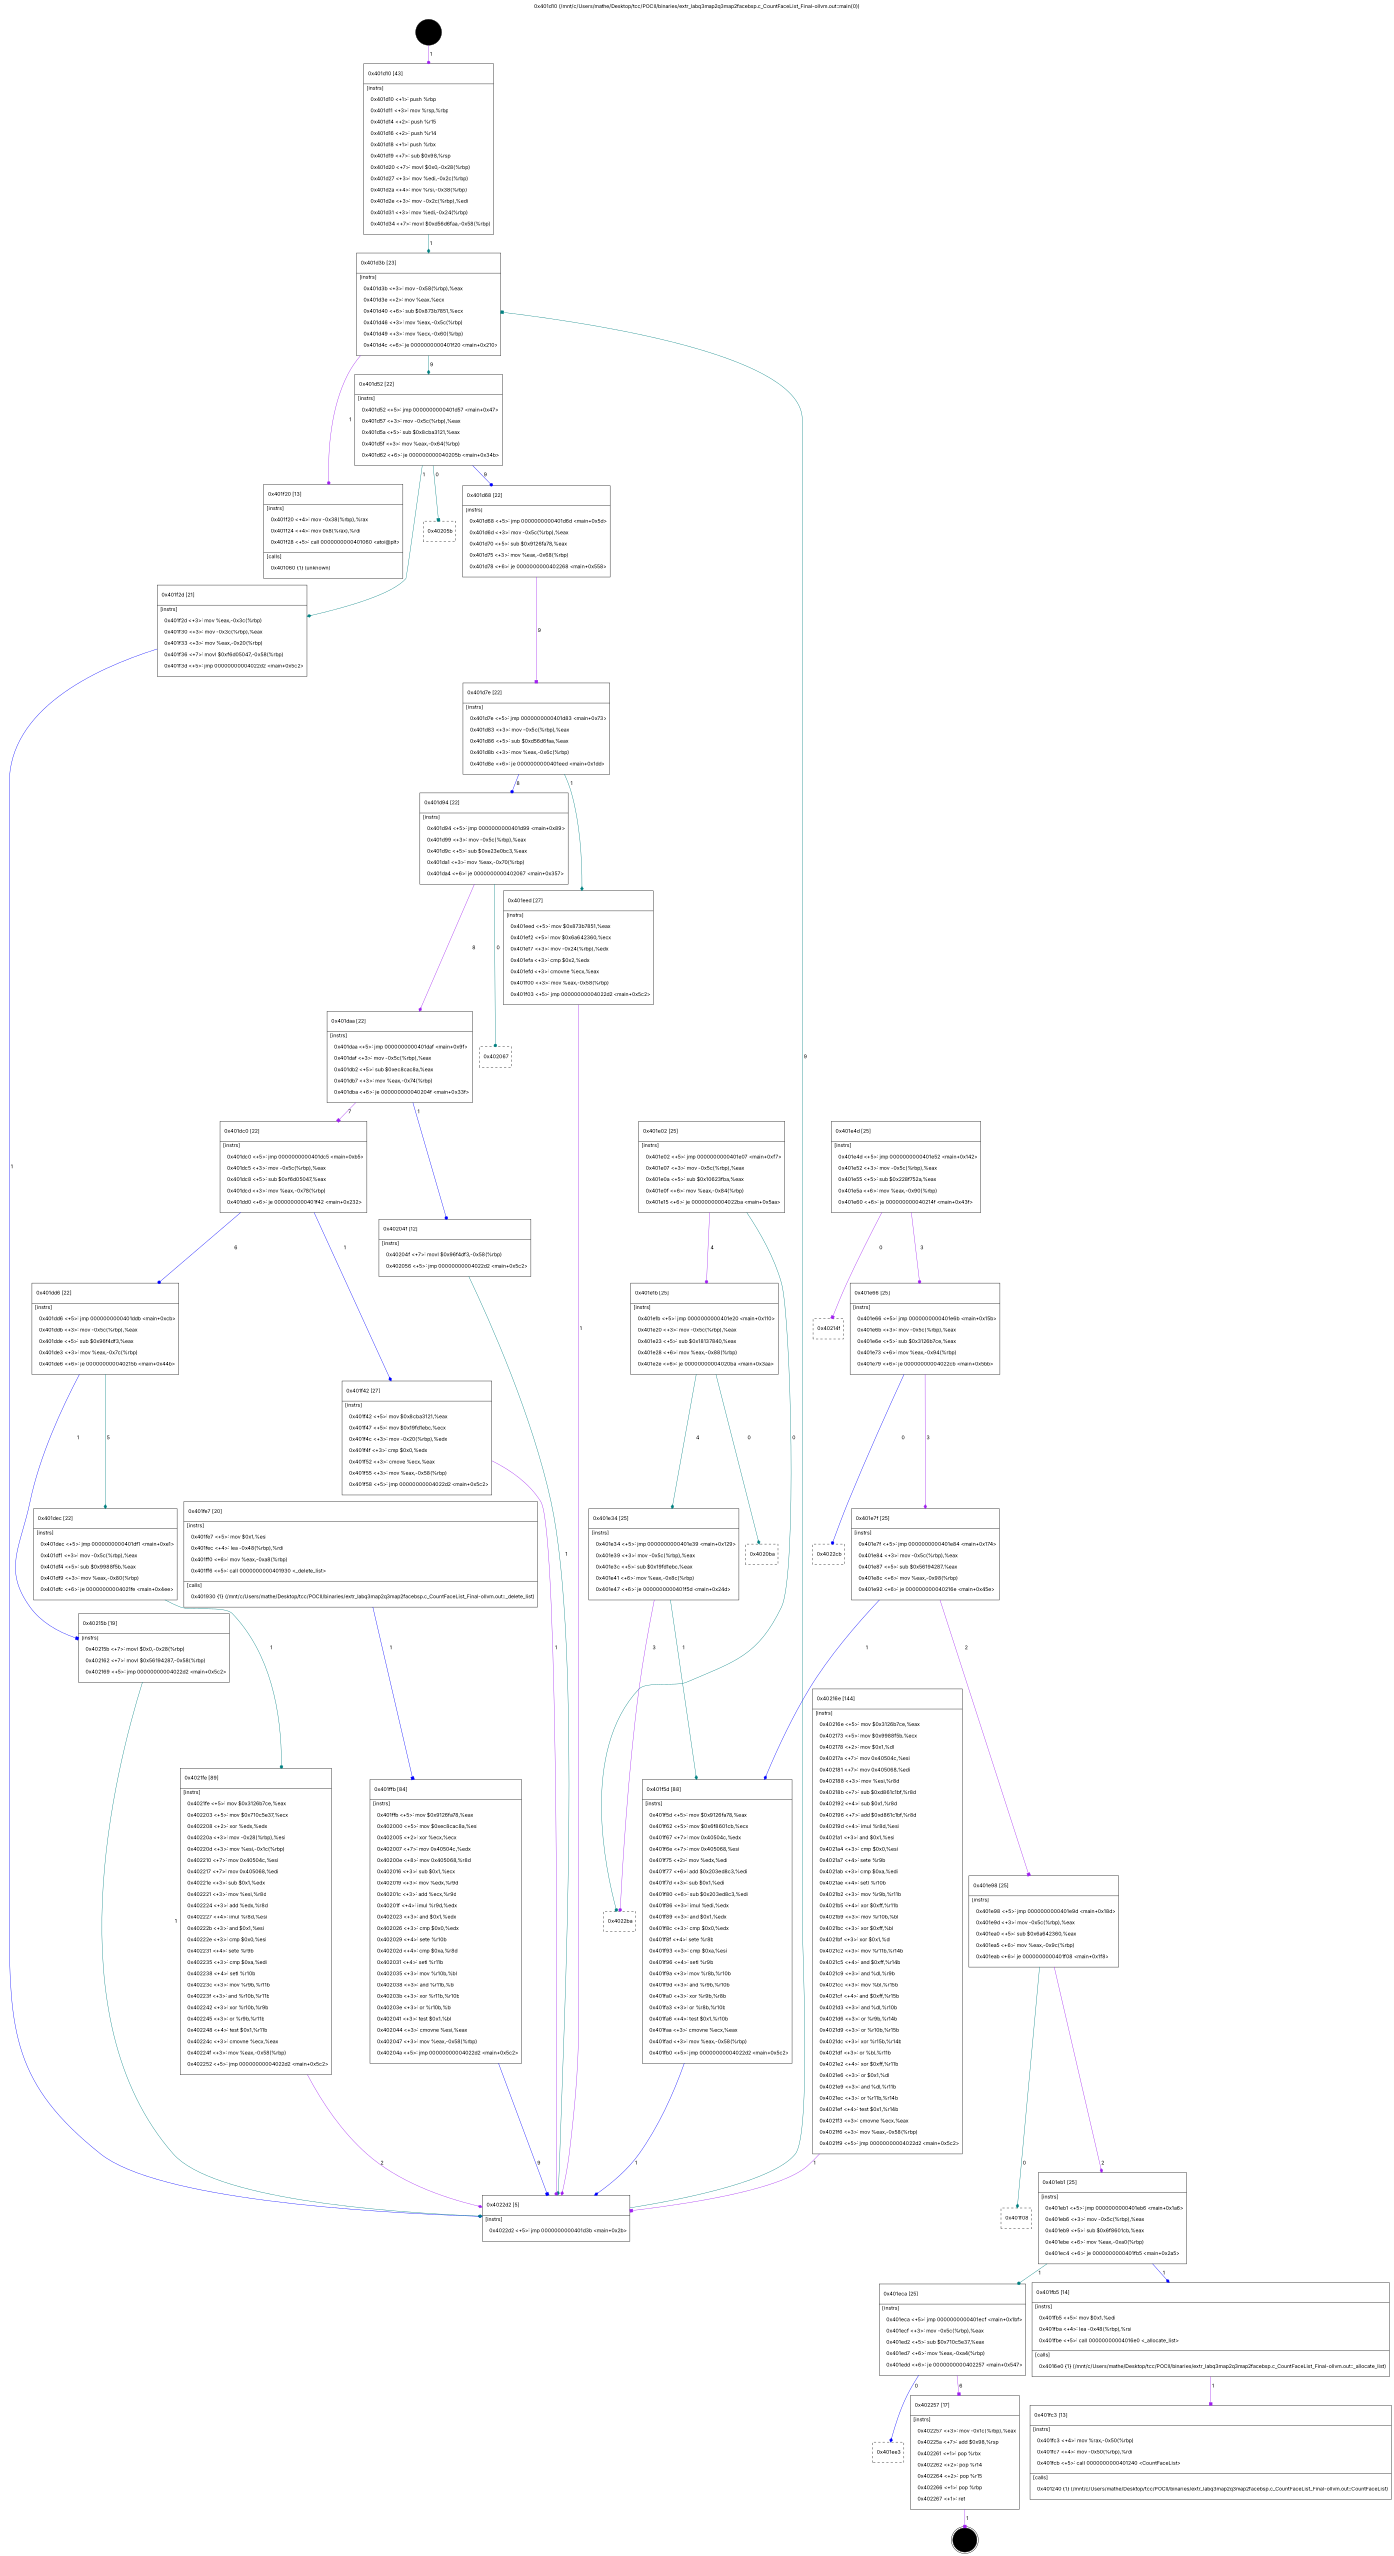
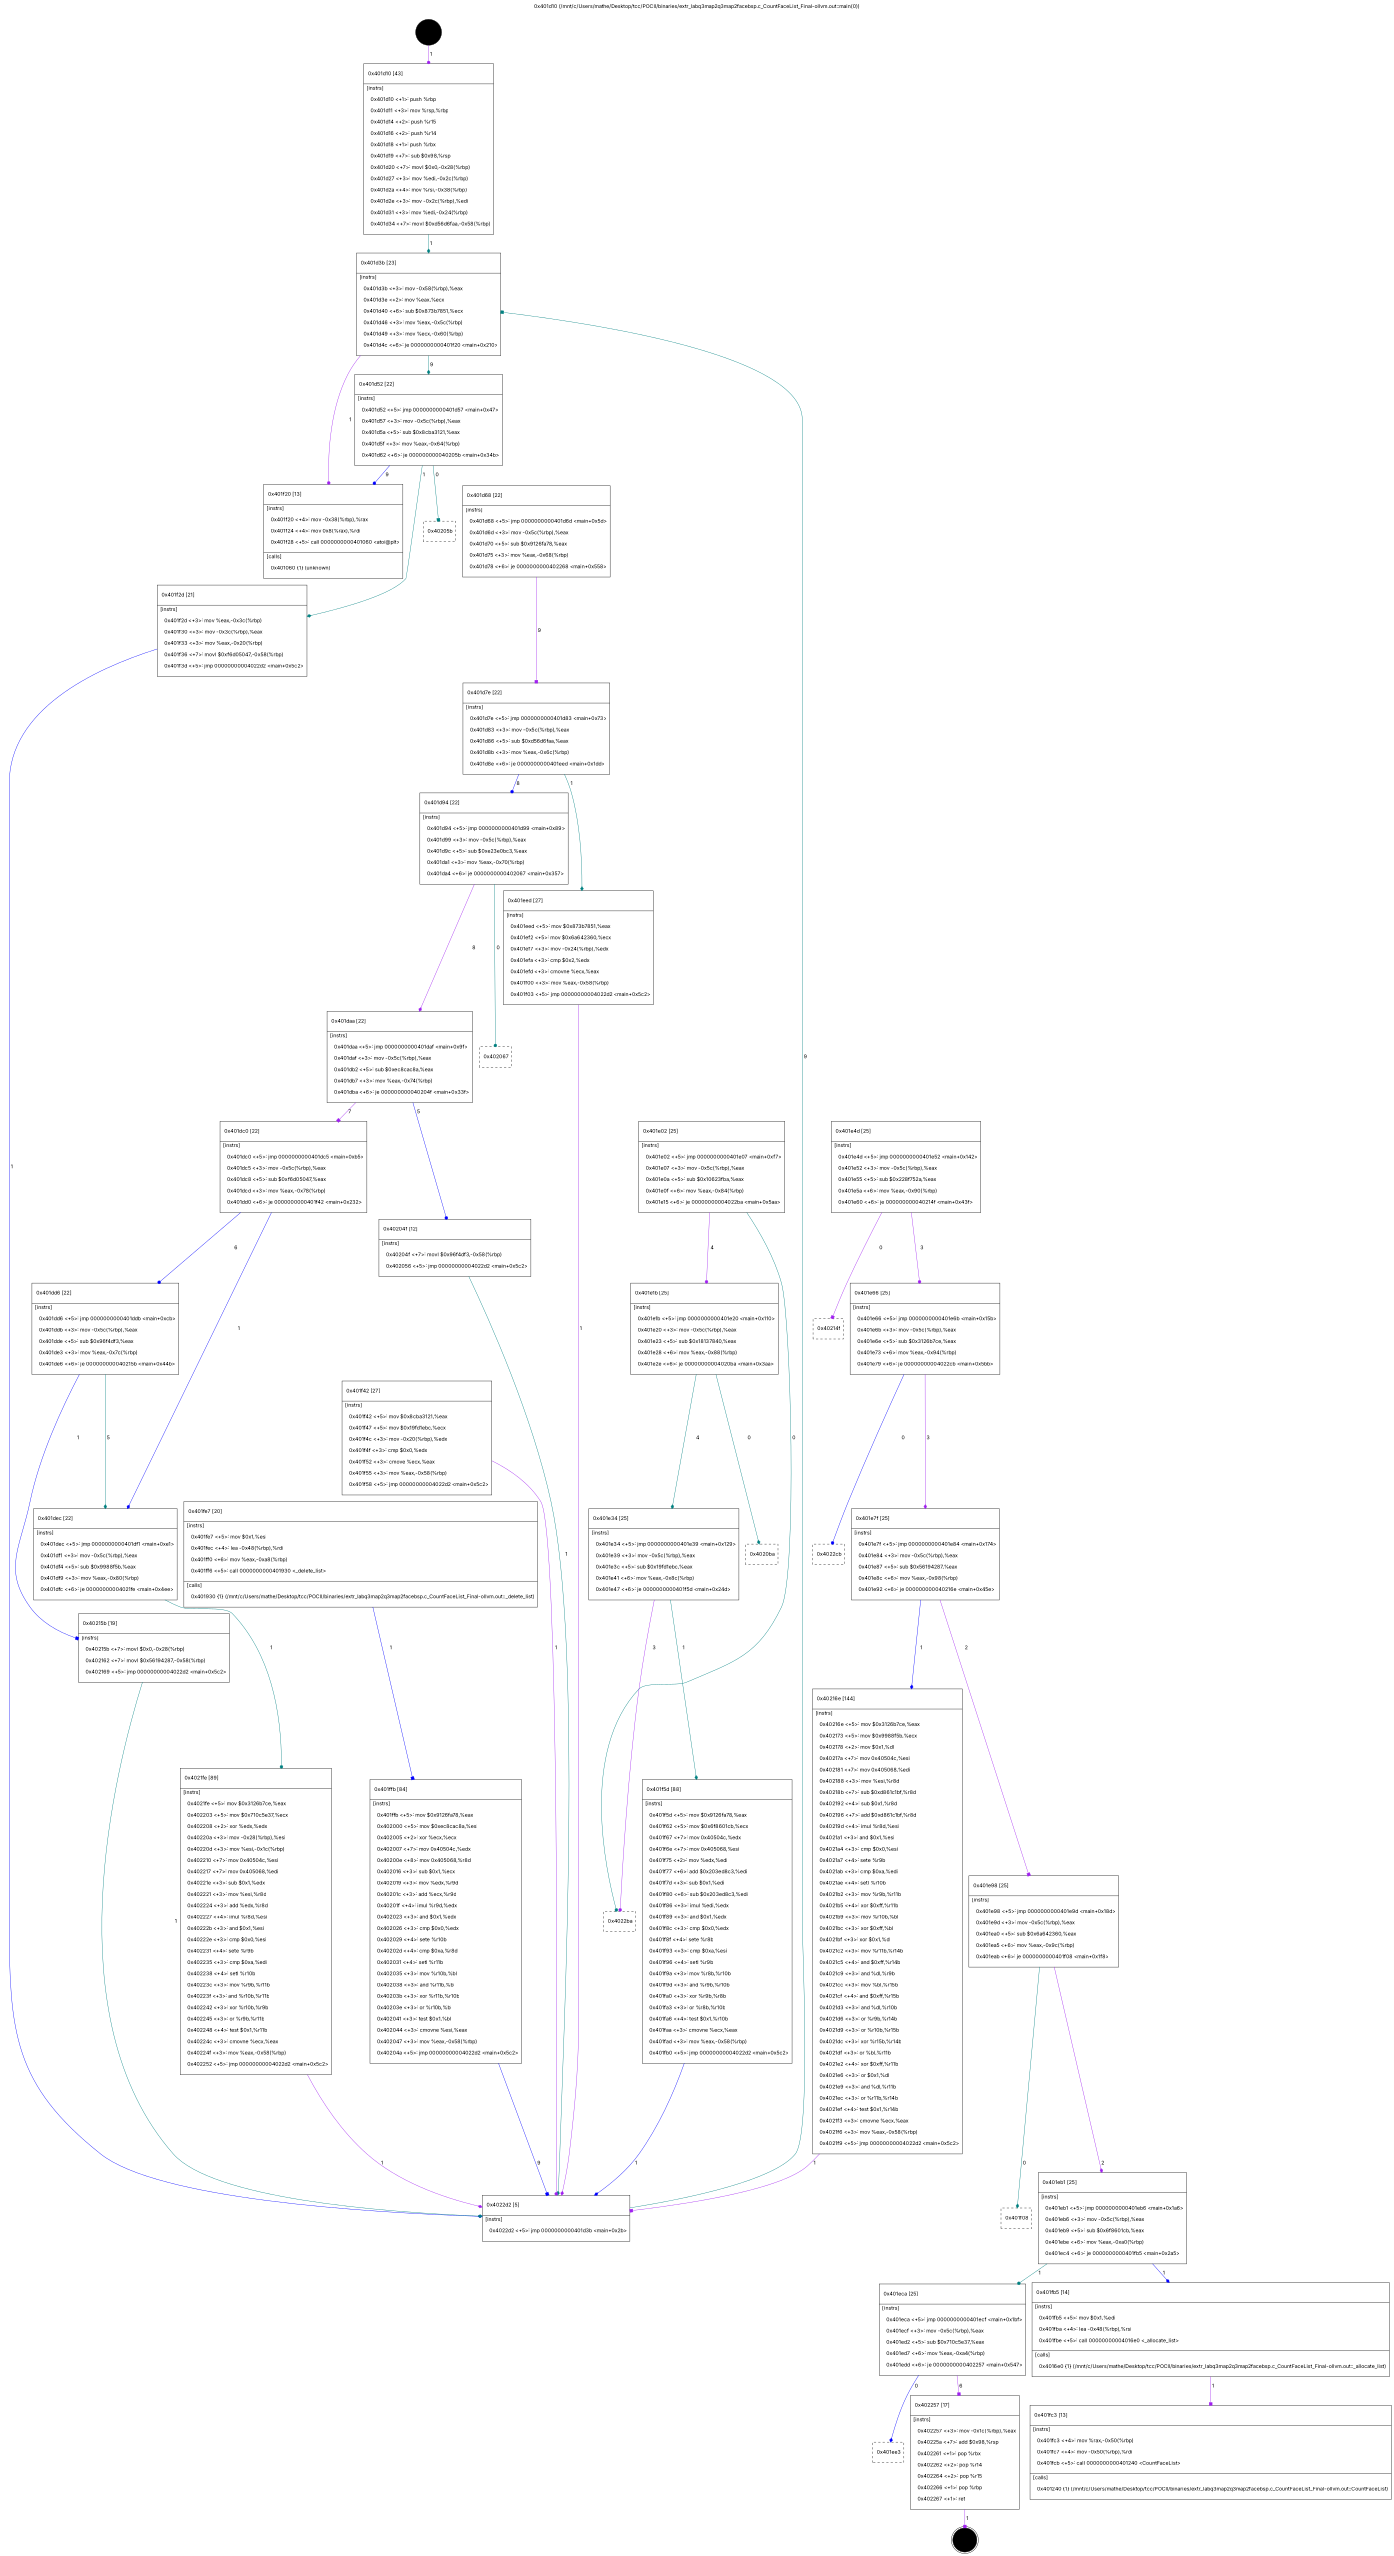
(481, 475) -> (383, 474)
(418, 1112) -> (418, 1112)
(352, 1295) -> (200, 1359)
(814, 1682) -> (916, 1642)
(381, 2163) -> (381, 2163)
